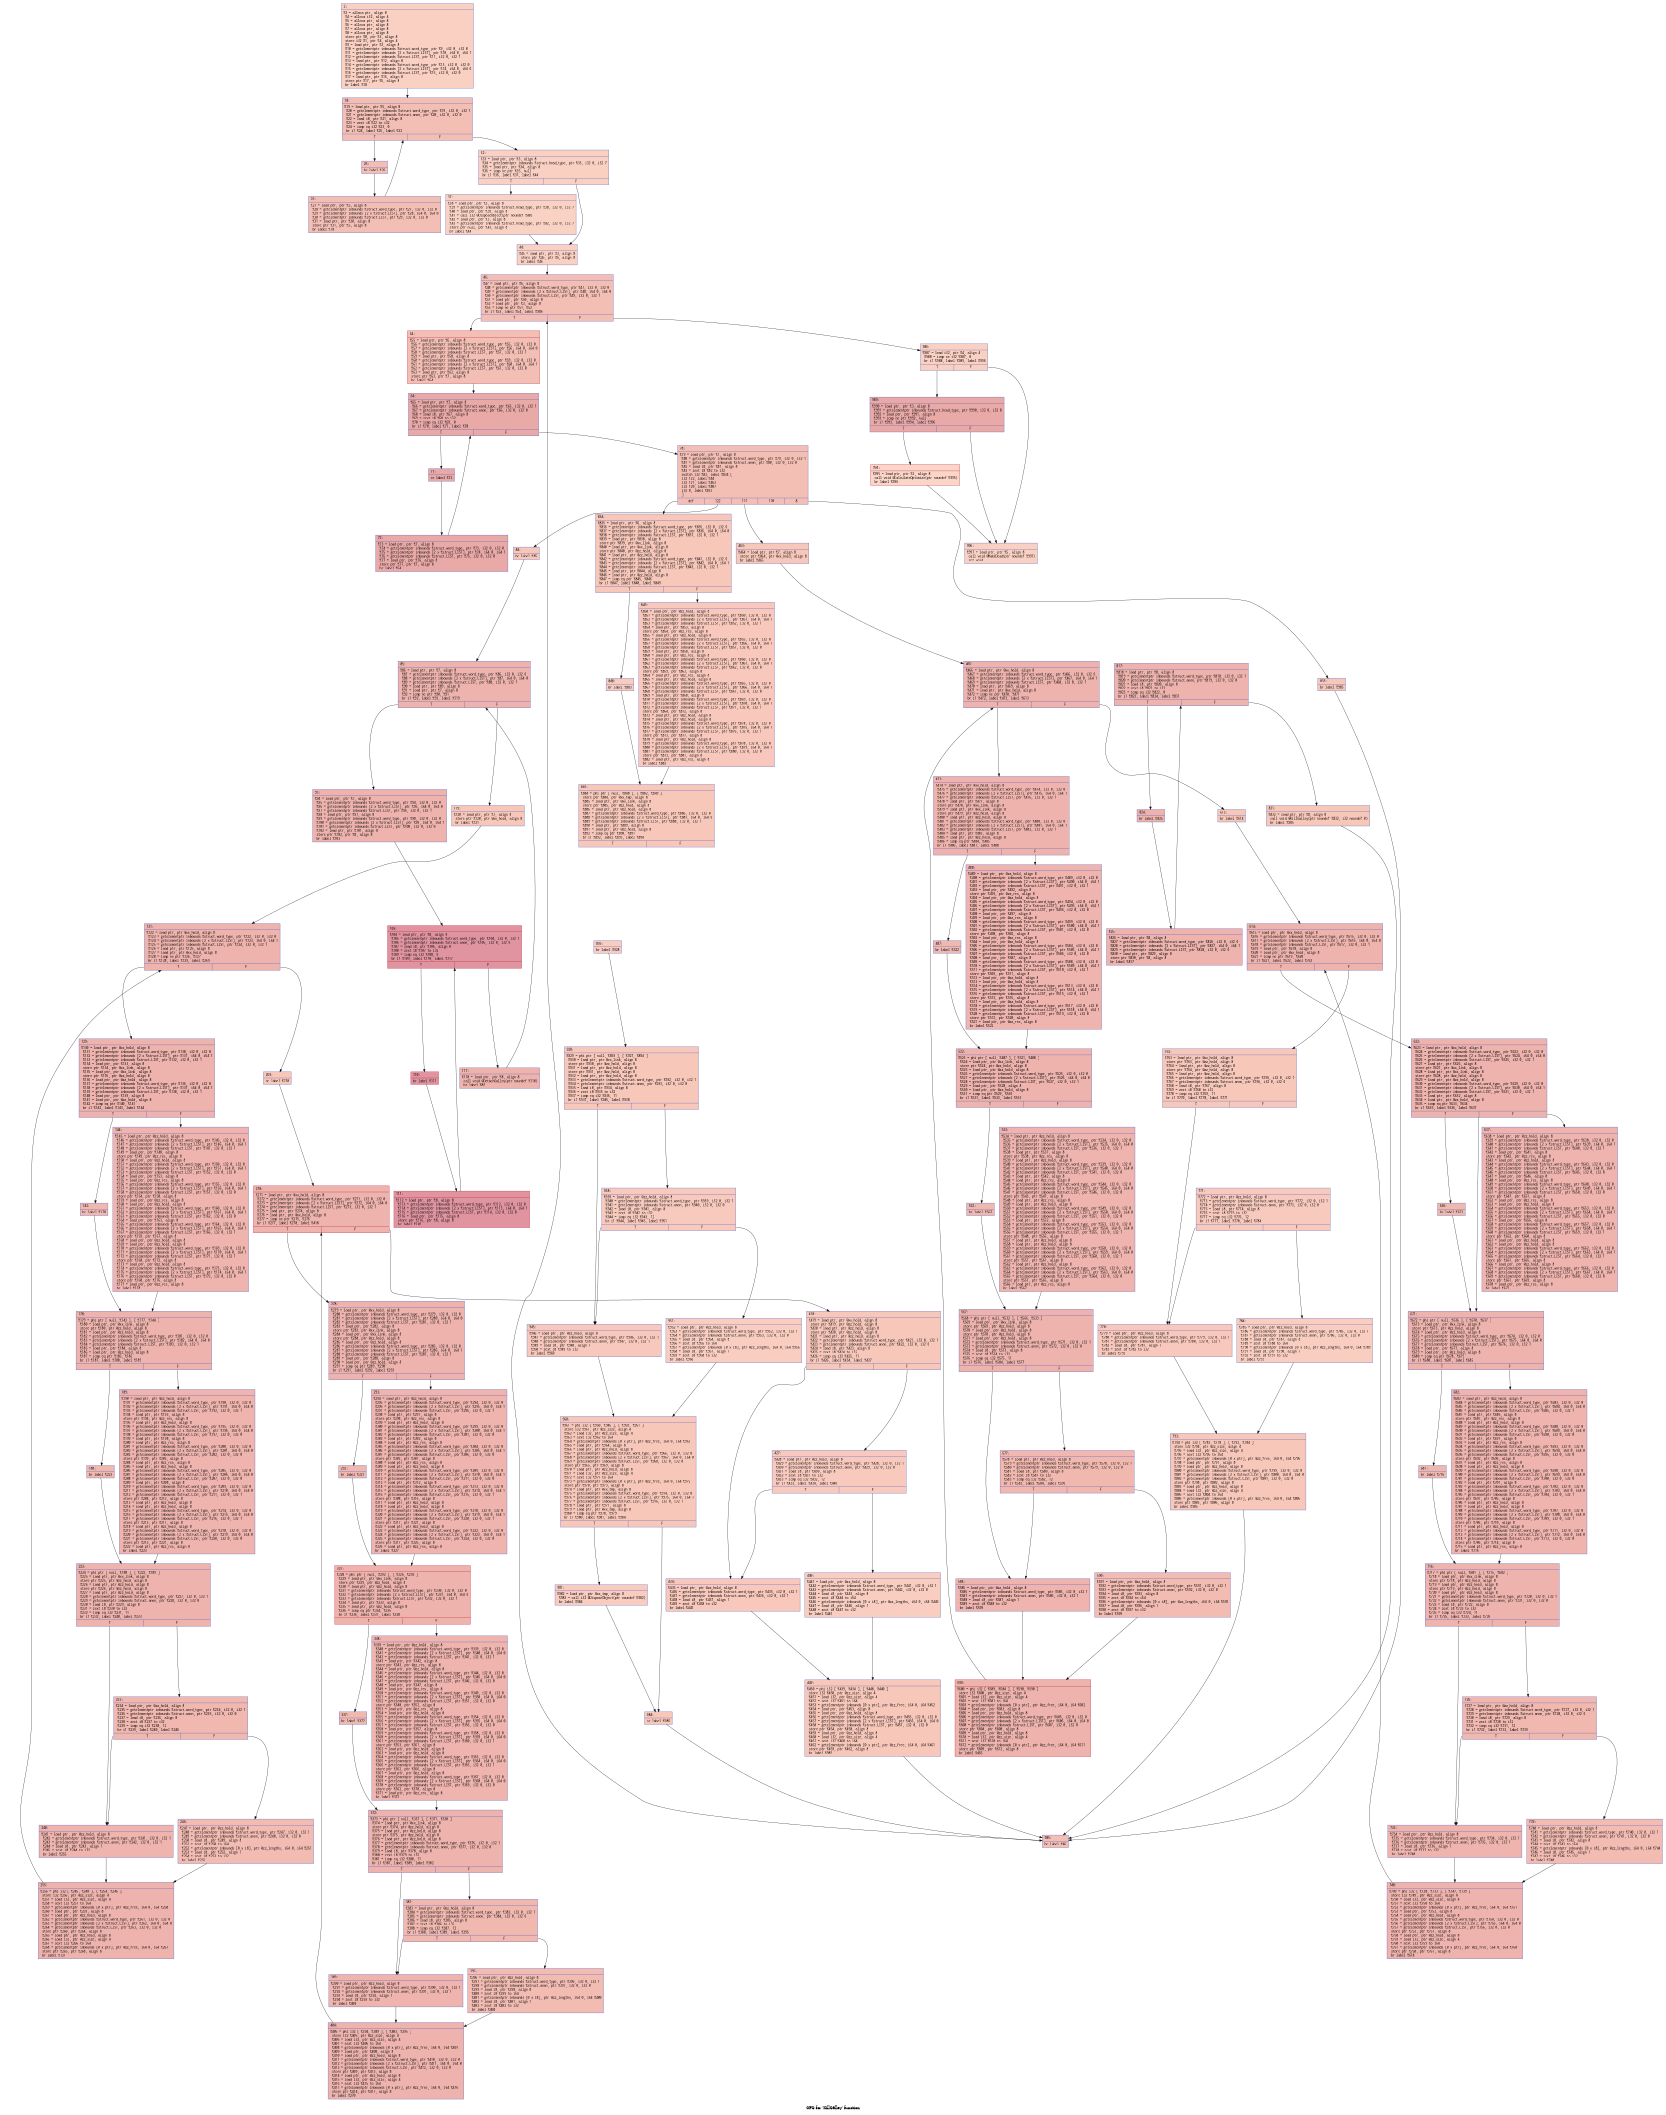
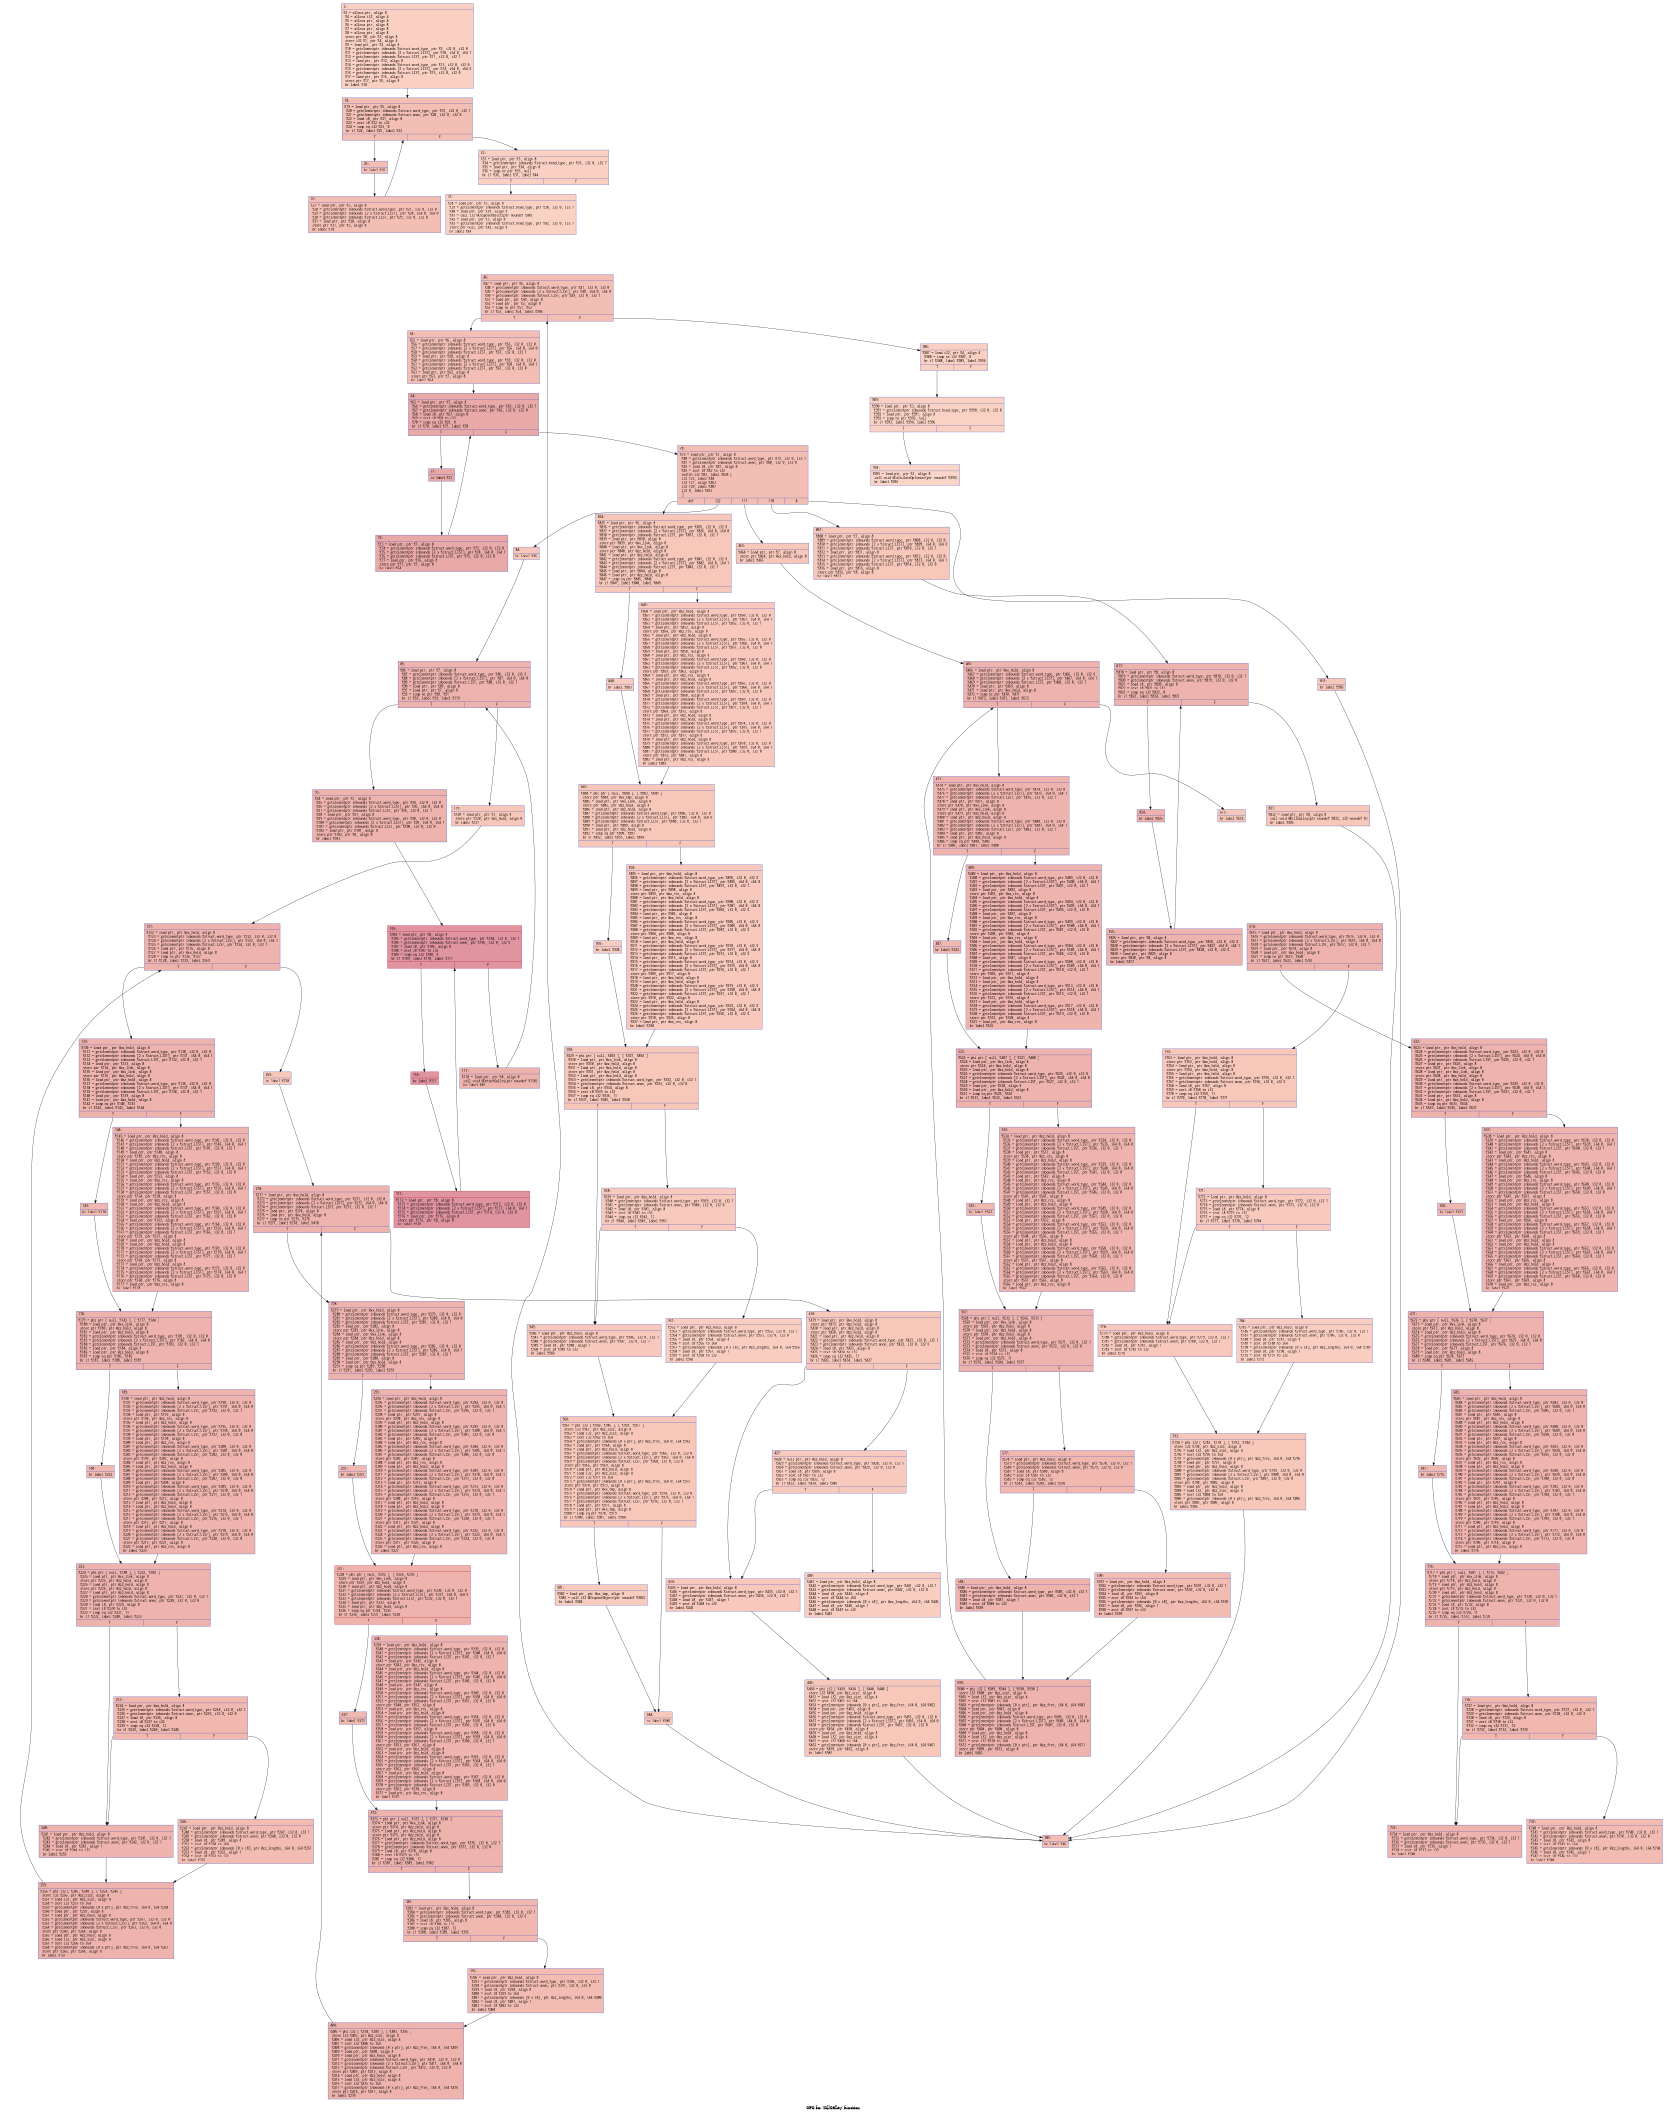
(547, 255) -> none
(474, 357) -> (474, 357)
(937, 415) -> (937, 415)
(915, 475) -> (915, 475)
(698, 483) -> (698, 483)
none -> (882, 553)
(1001, 553) -> none
(1267, 872) -> none
none -> (611, 893)
none -> (694, 947)
none -> (1058, 1116)
none -> (1263, 1147)
(321, 1209) -> (321, 1209)
(1477, 1213) -> (1499, 1300)
(808, 1459) -> (808, 1459)
(873, 1647) -> none
(1023, 1718) -> (1023, 1718)
(1455, 1921) -> none
(396, 1991) -> none
